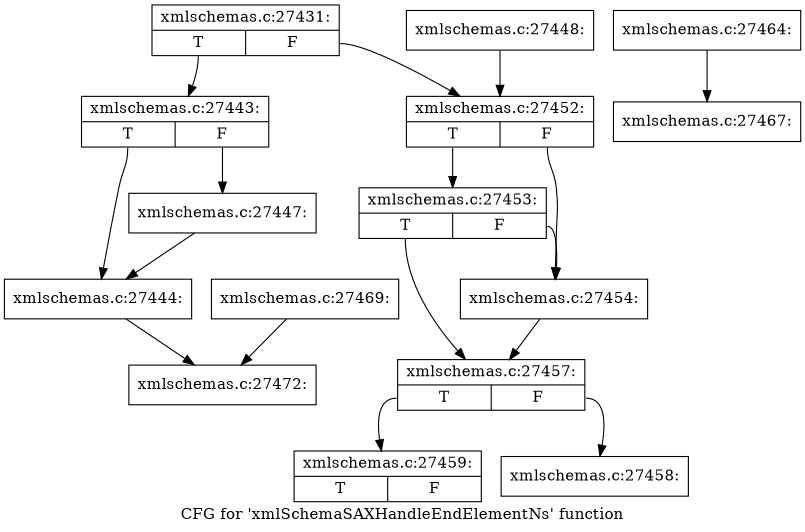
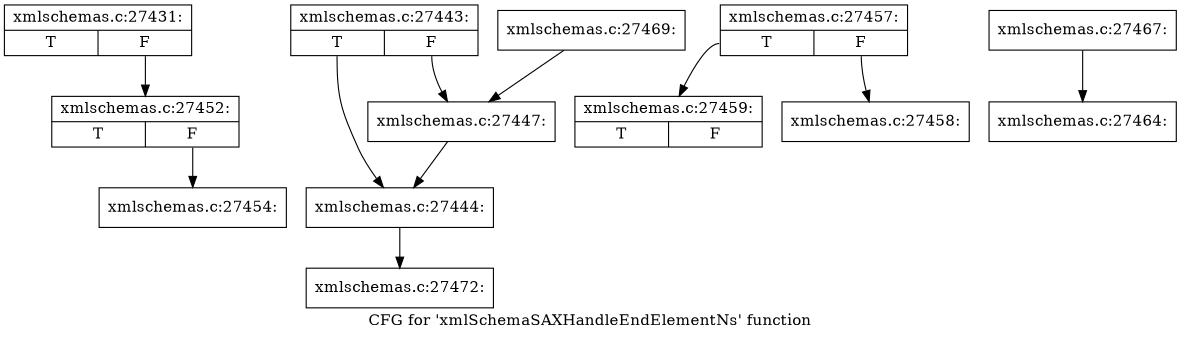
(500, 30) -> none
(707, 70) -> (1083, 70)
(197, 71) -> none
(453, 213) -> none
(528, 335) -> none
(268, 338) -> (531, 73)
